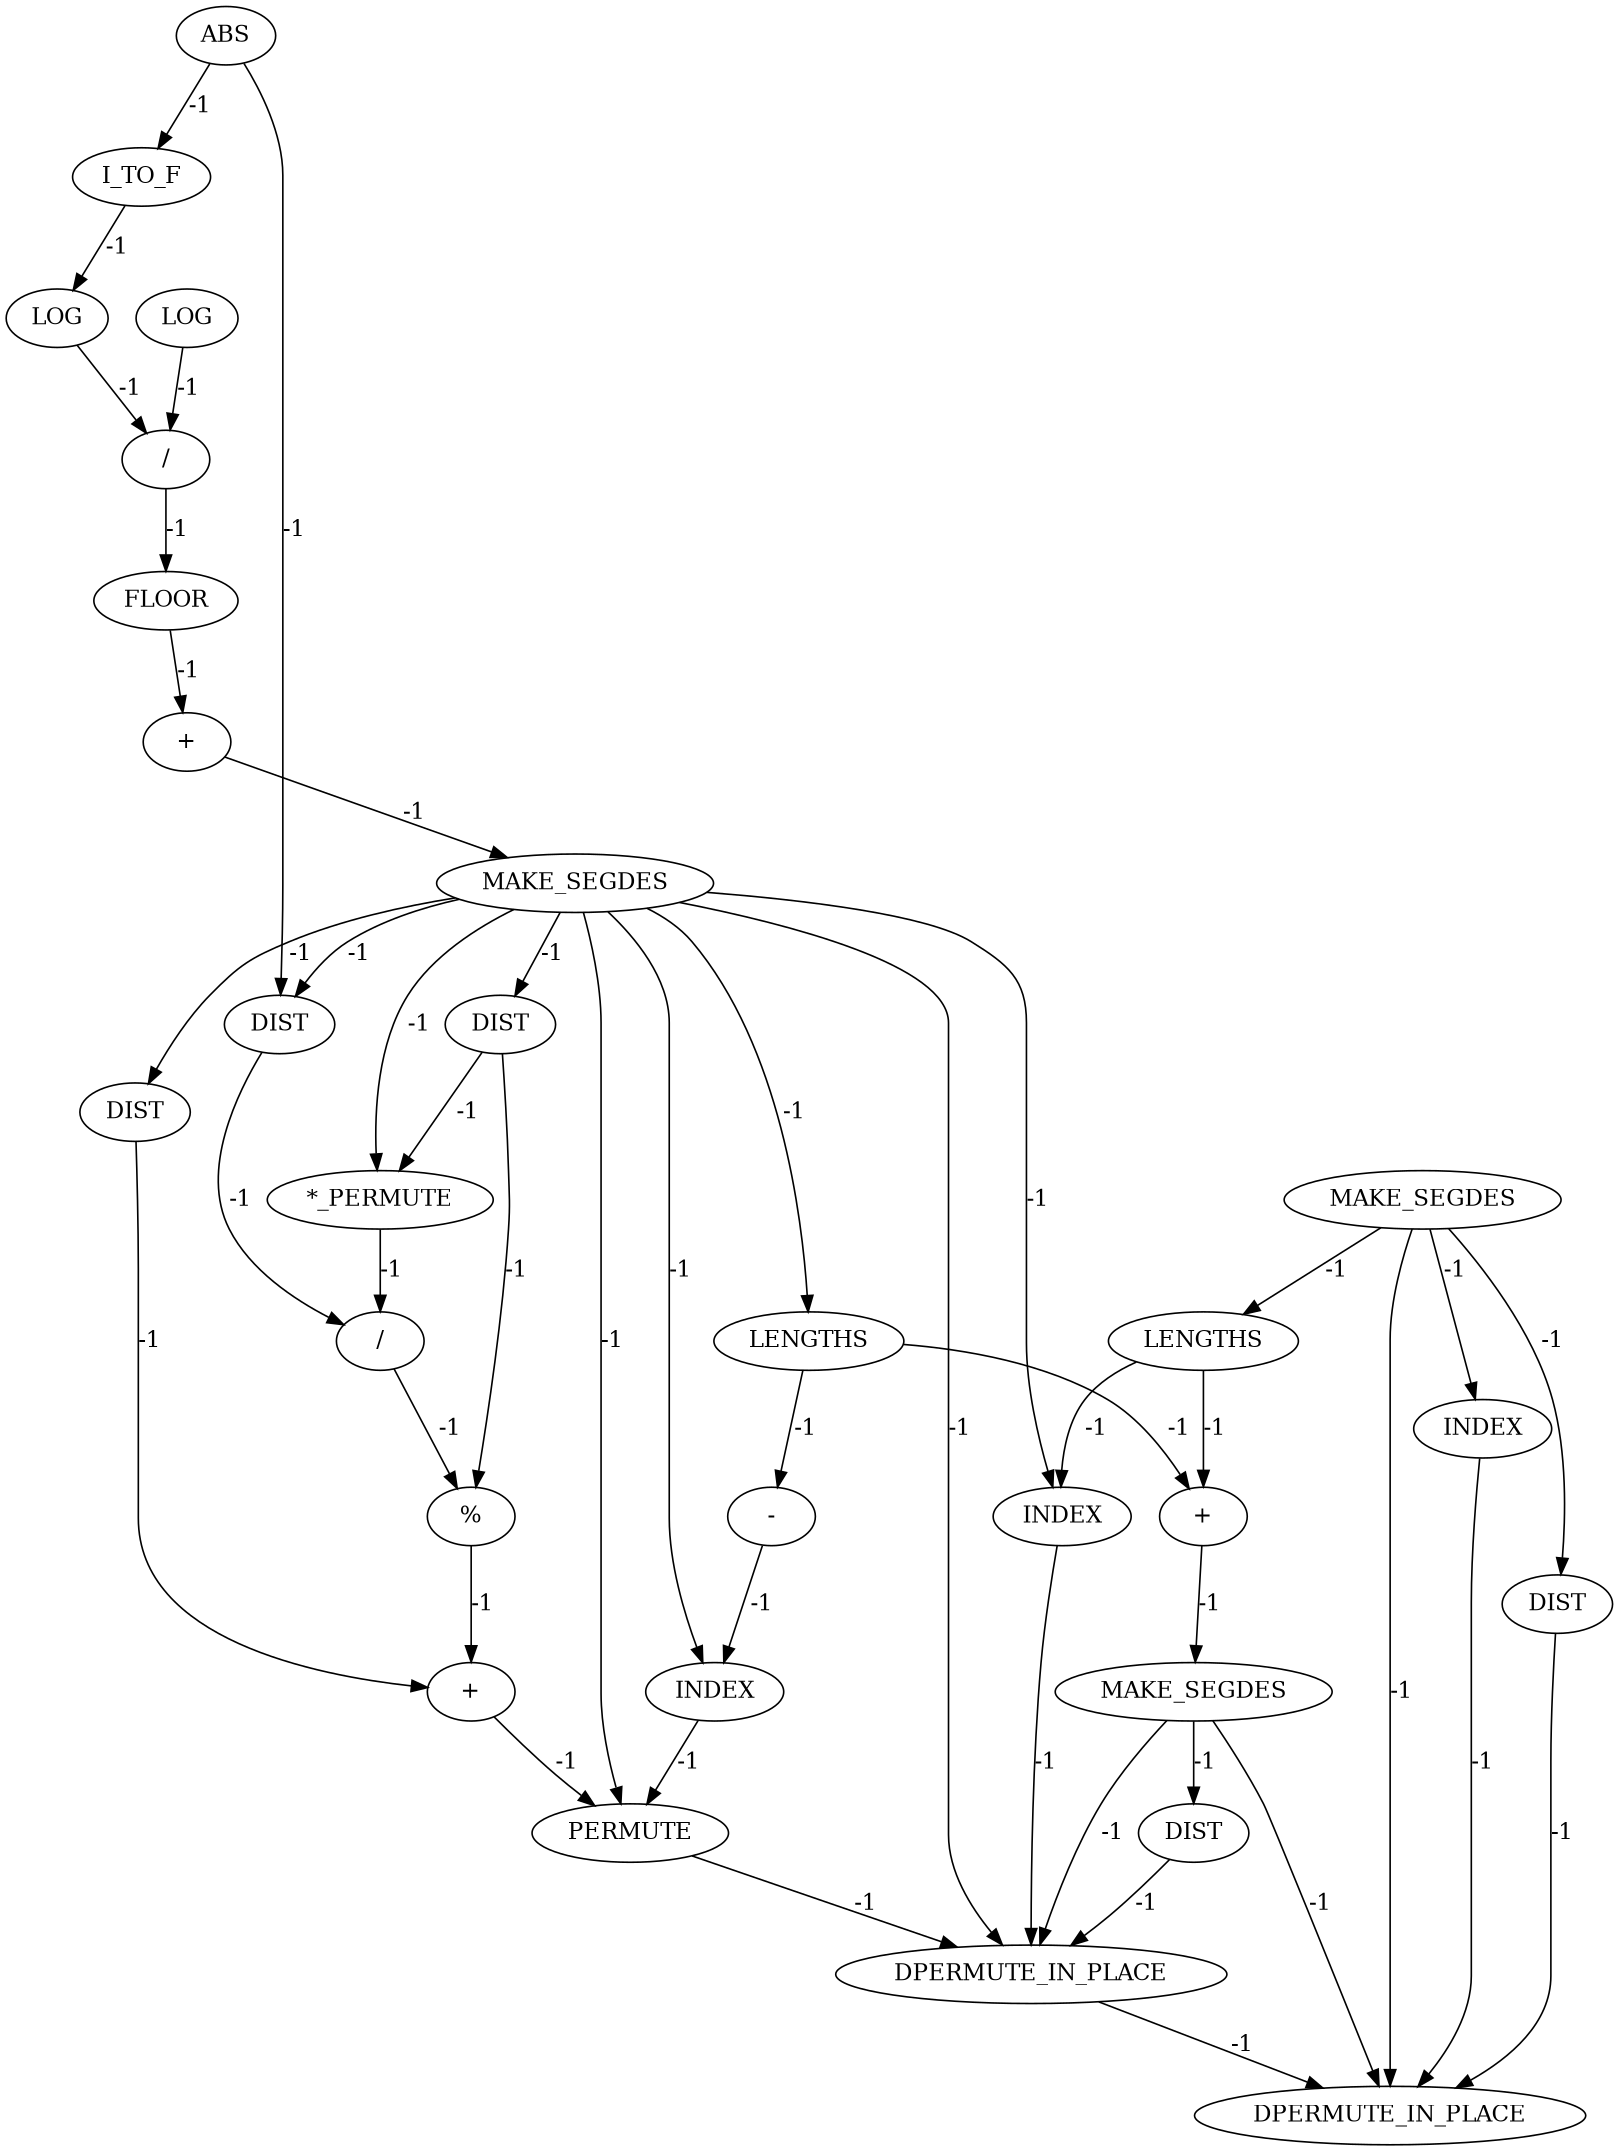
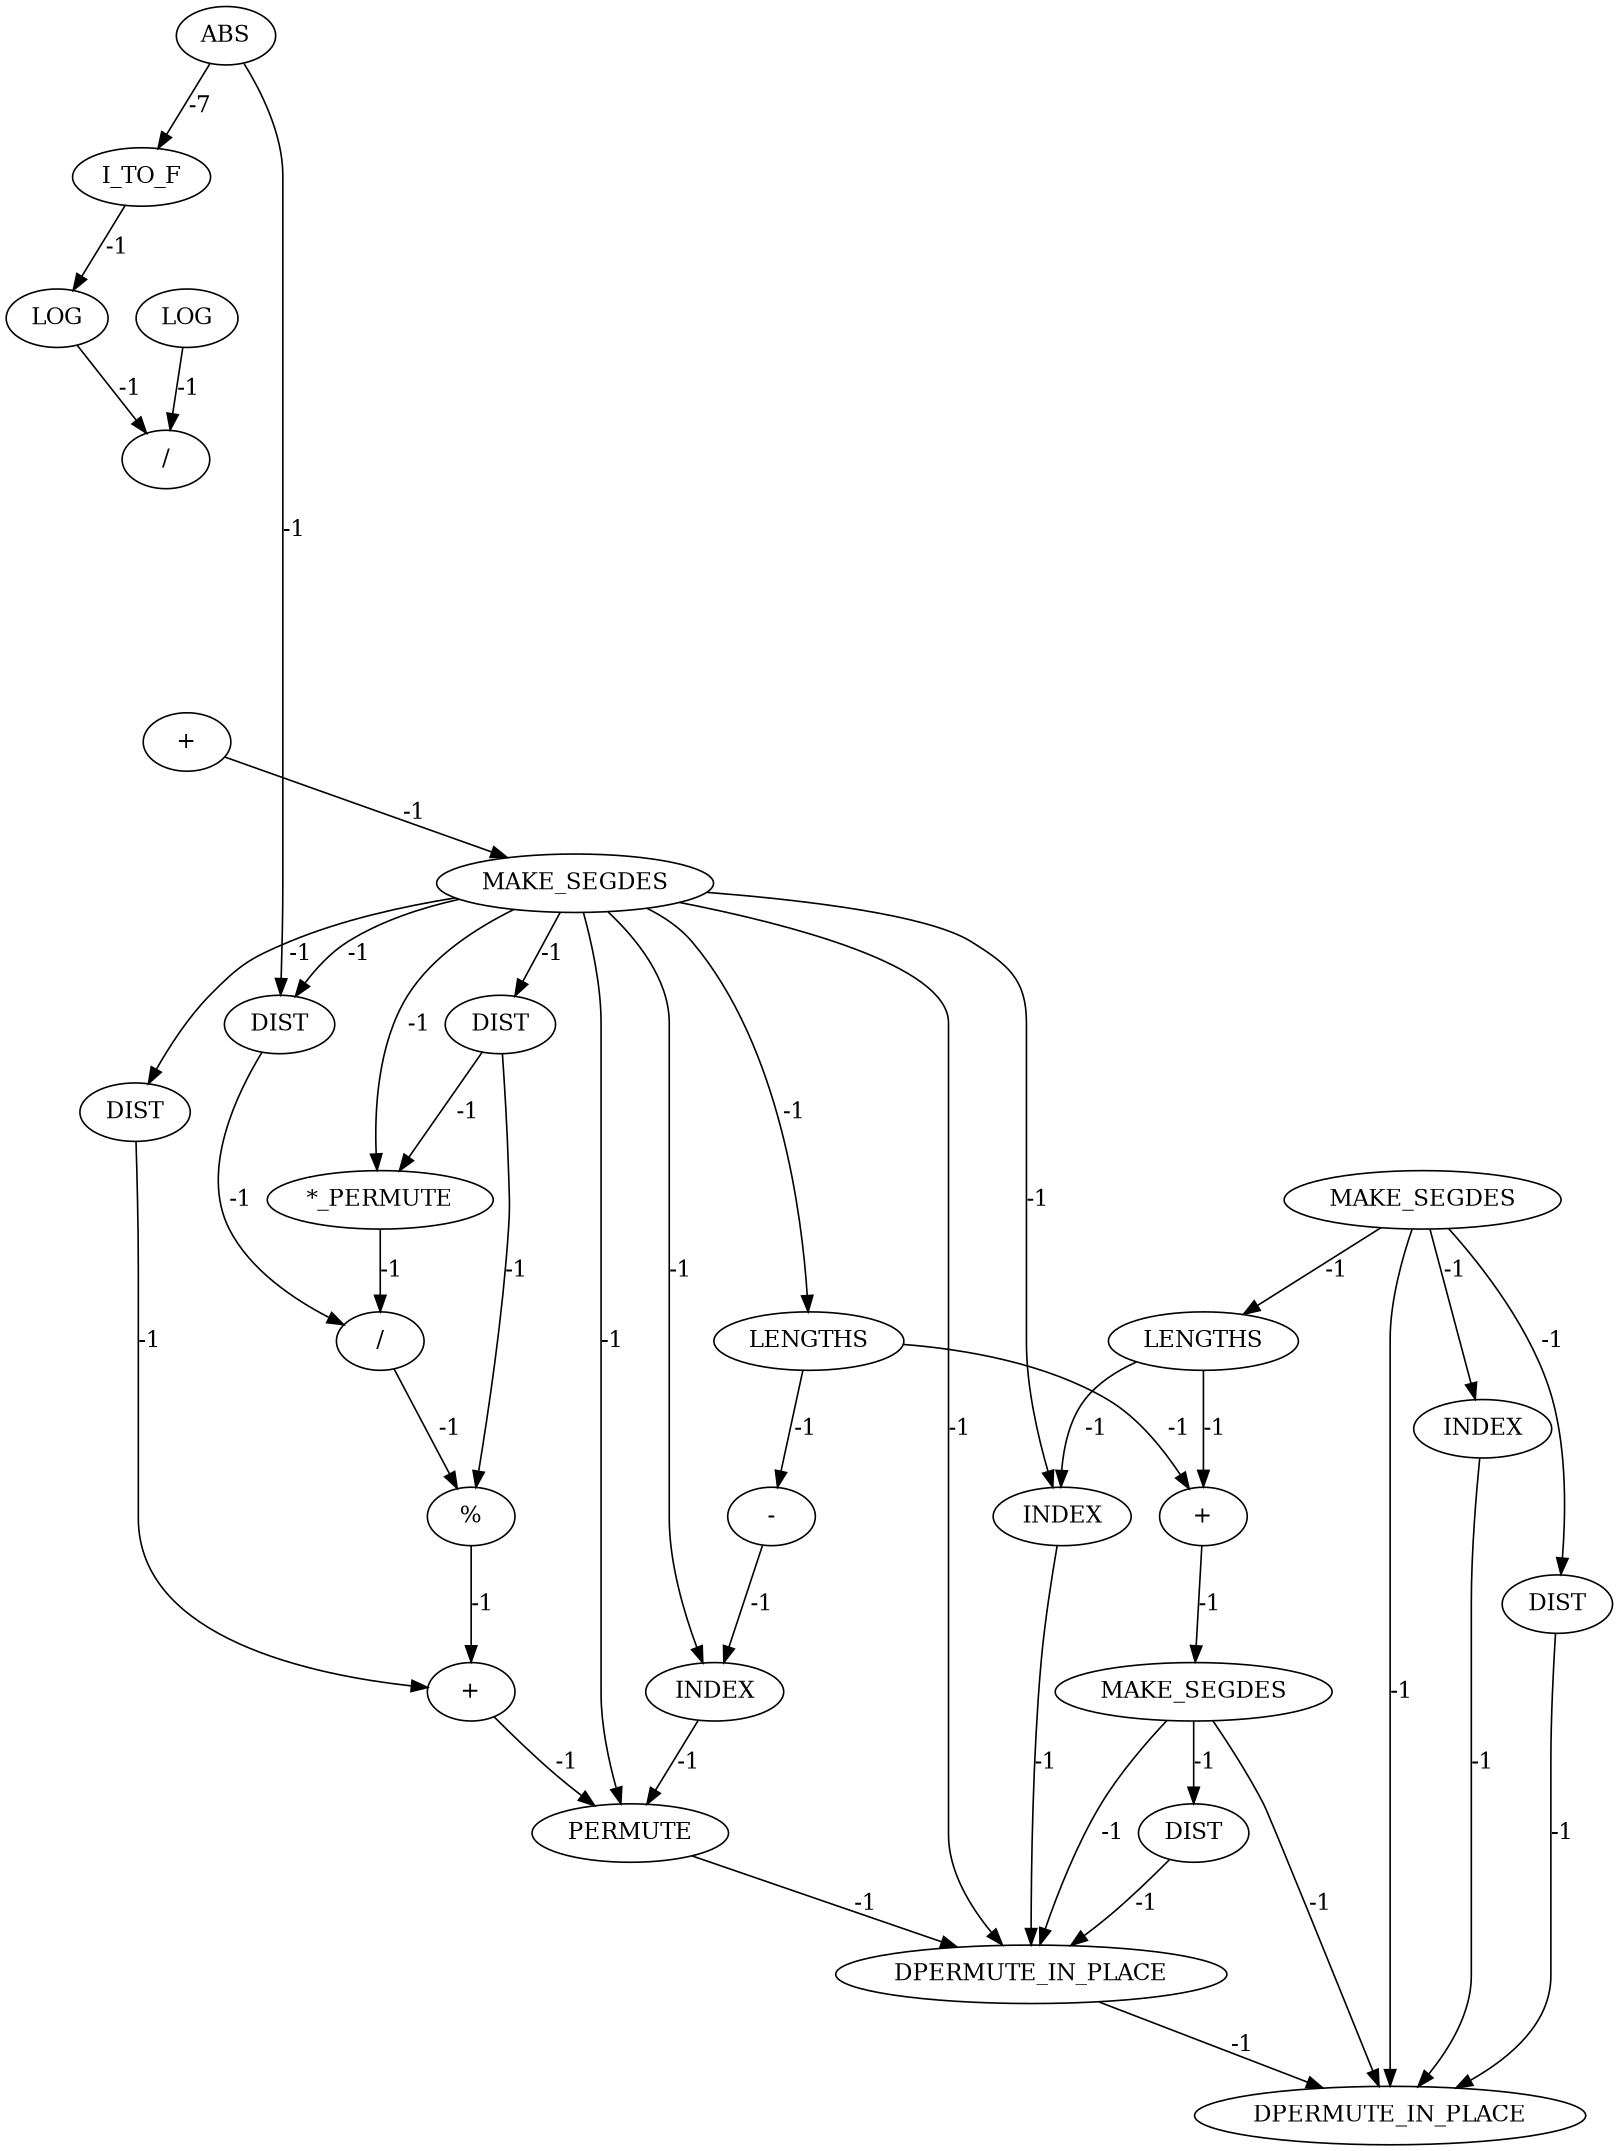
(200, 106) -> (200, 106)
(166, 601) -> none
